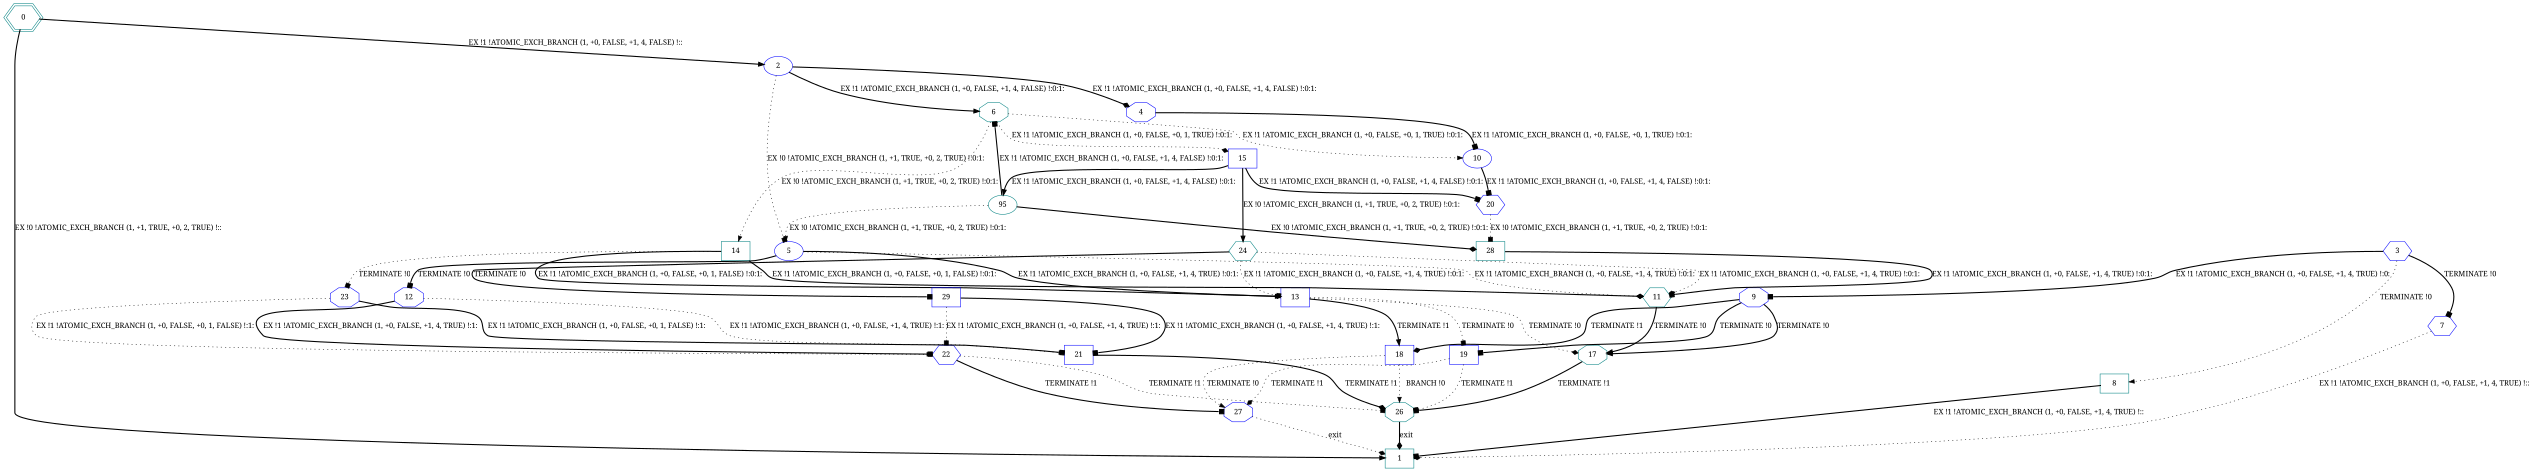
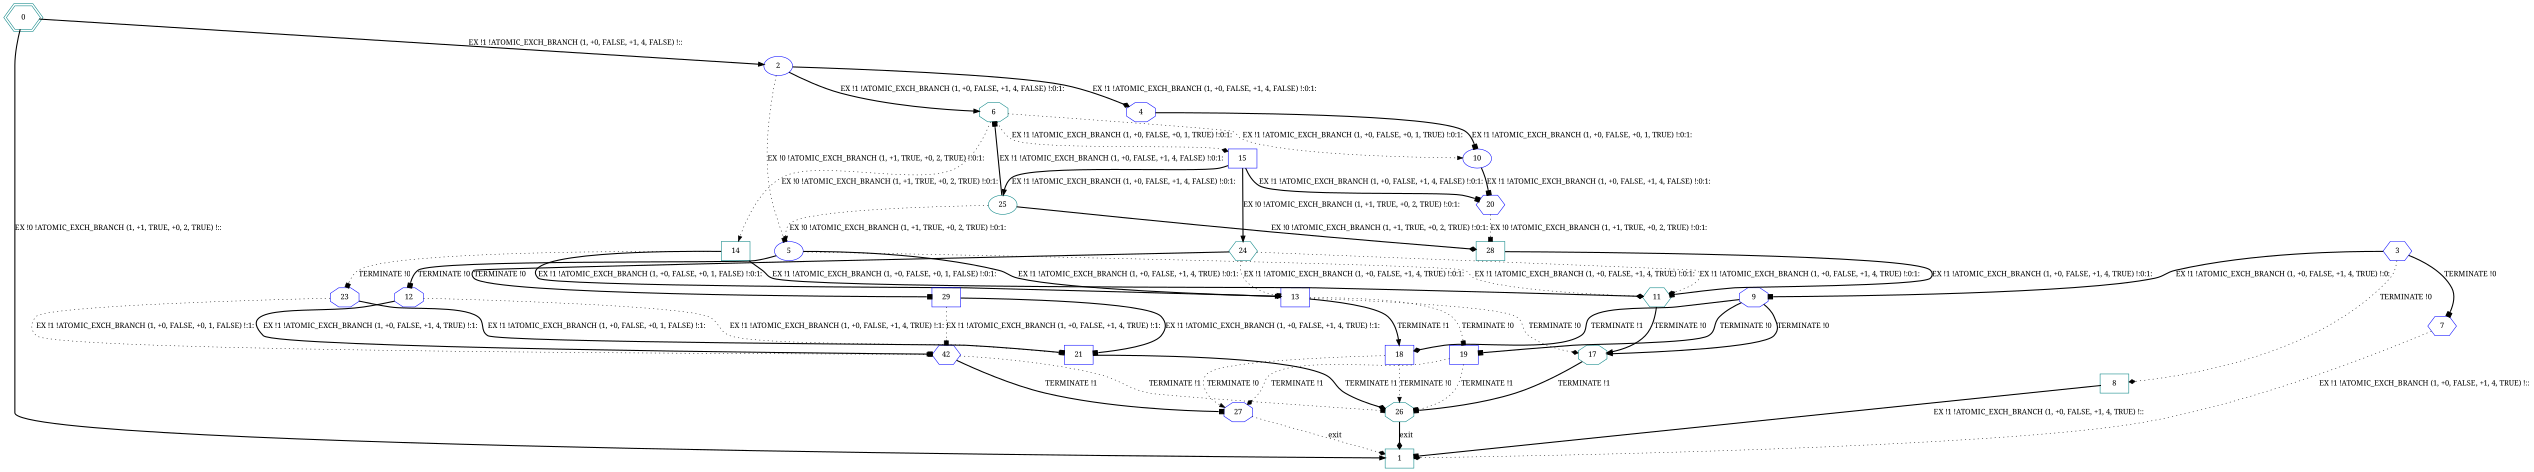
(1003, 205) -> (1003, 205)
(2281, 347) -> (2281, 347)
(946, 355) -> (946, 355)
(1426, 384) -> (1426, 384)
